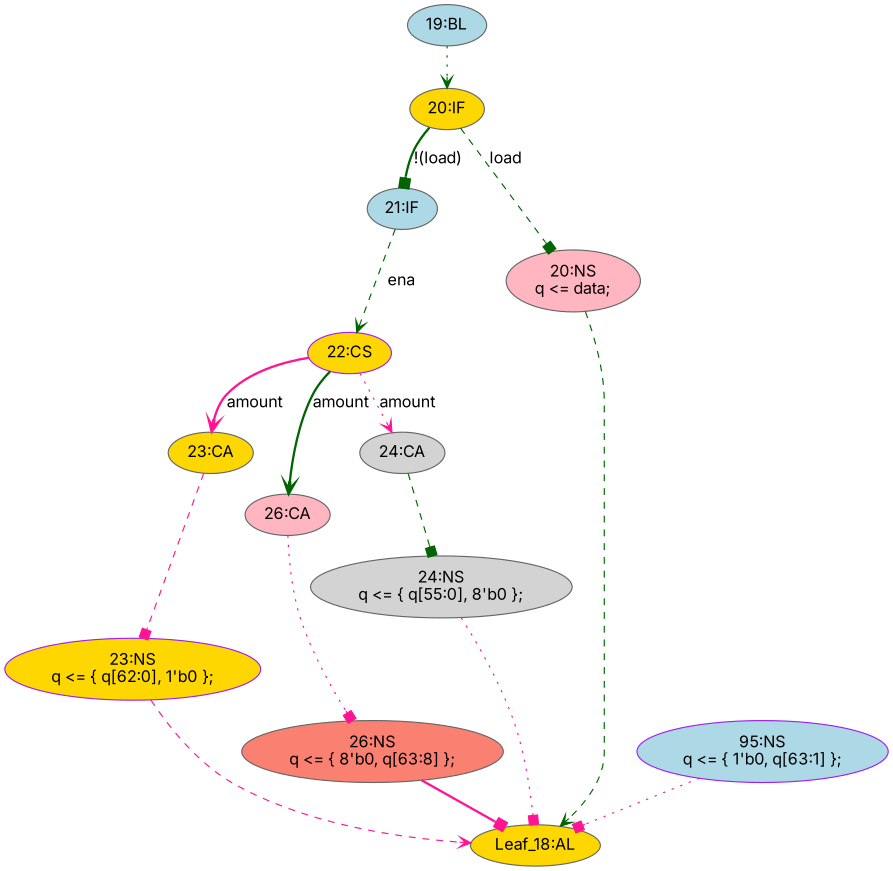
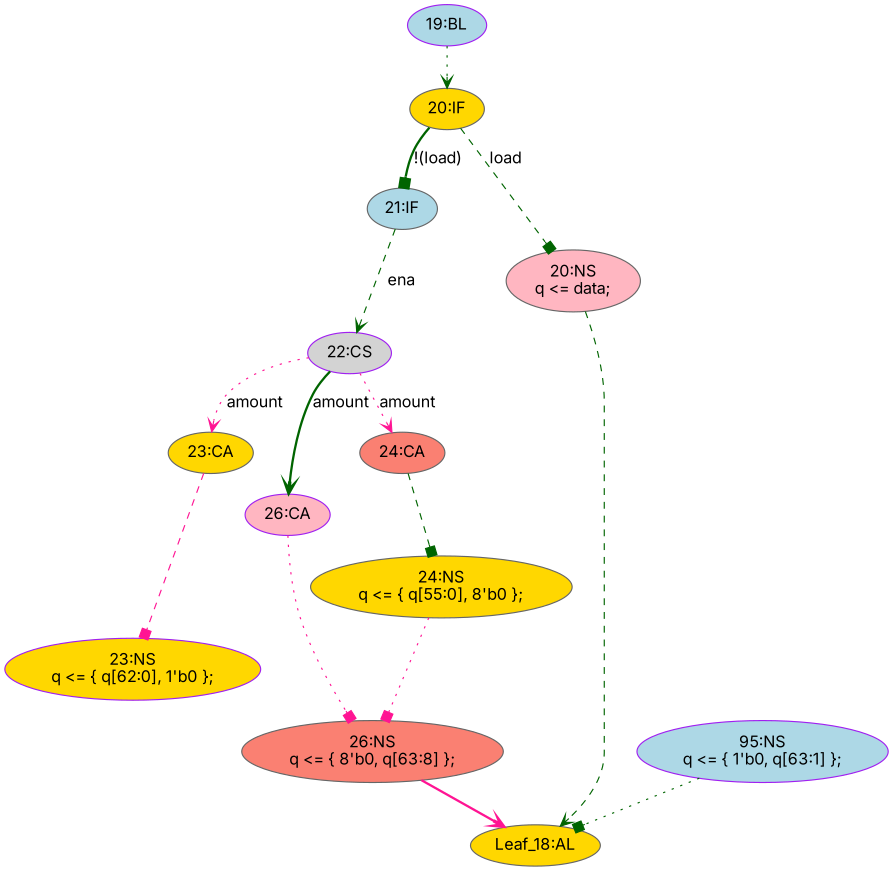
(447, 25) -> (447, 25)
(350, 353) -> (350, 353)
(252, 376) -> (252, 376)
(402, 453) -> (402, 453)
(288, 515) -> (288, 515)
(441, 587) -> (441, 587)
(510, 711) -> (409, 664)
(458, 801) -> (458, 801)
(642, 801) -> (642, 801)
(286, 808) -> none
